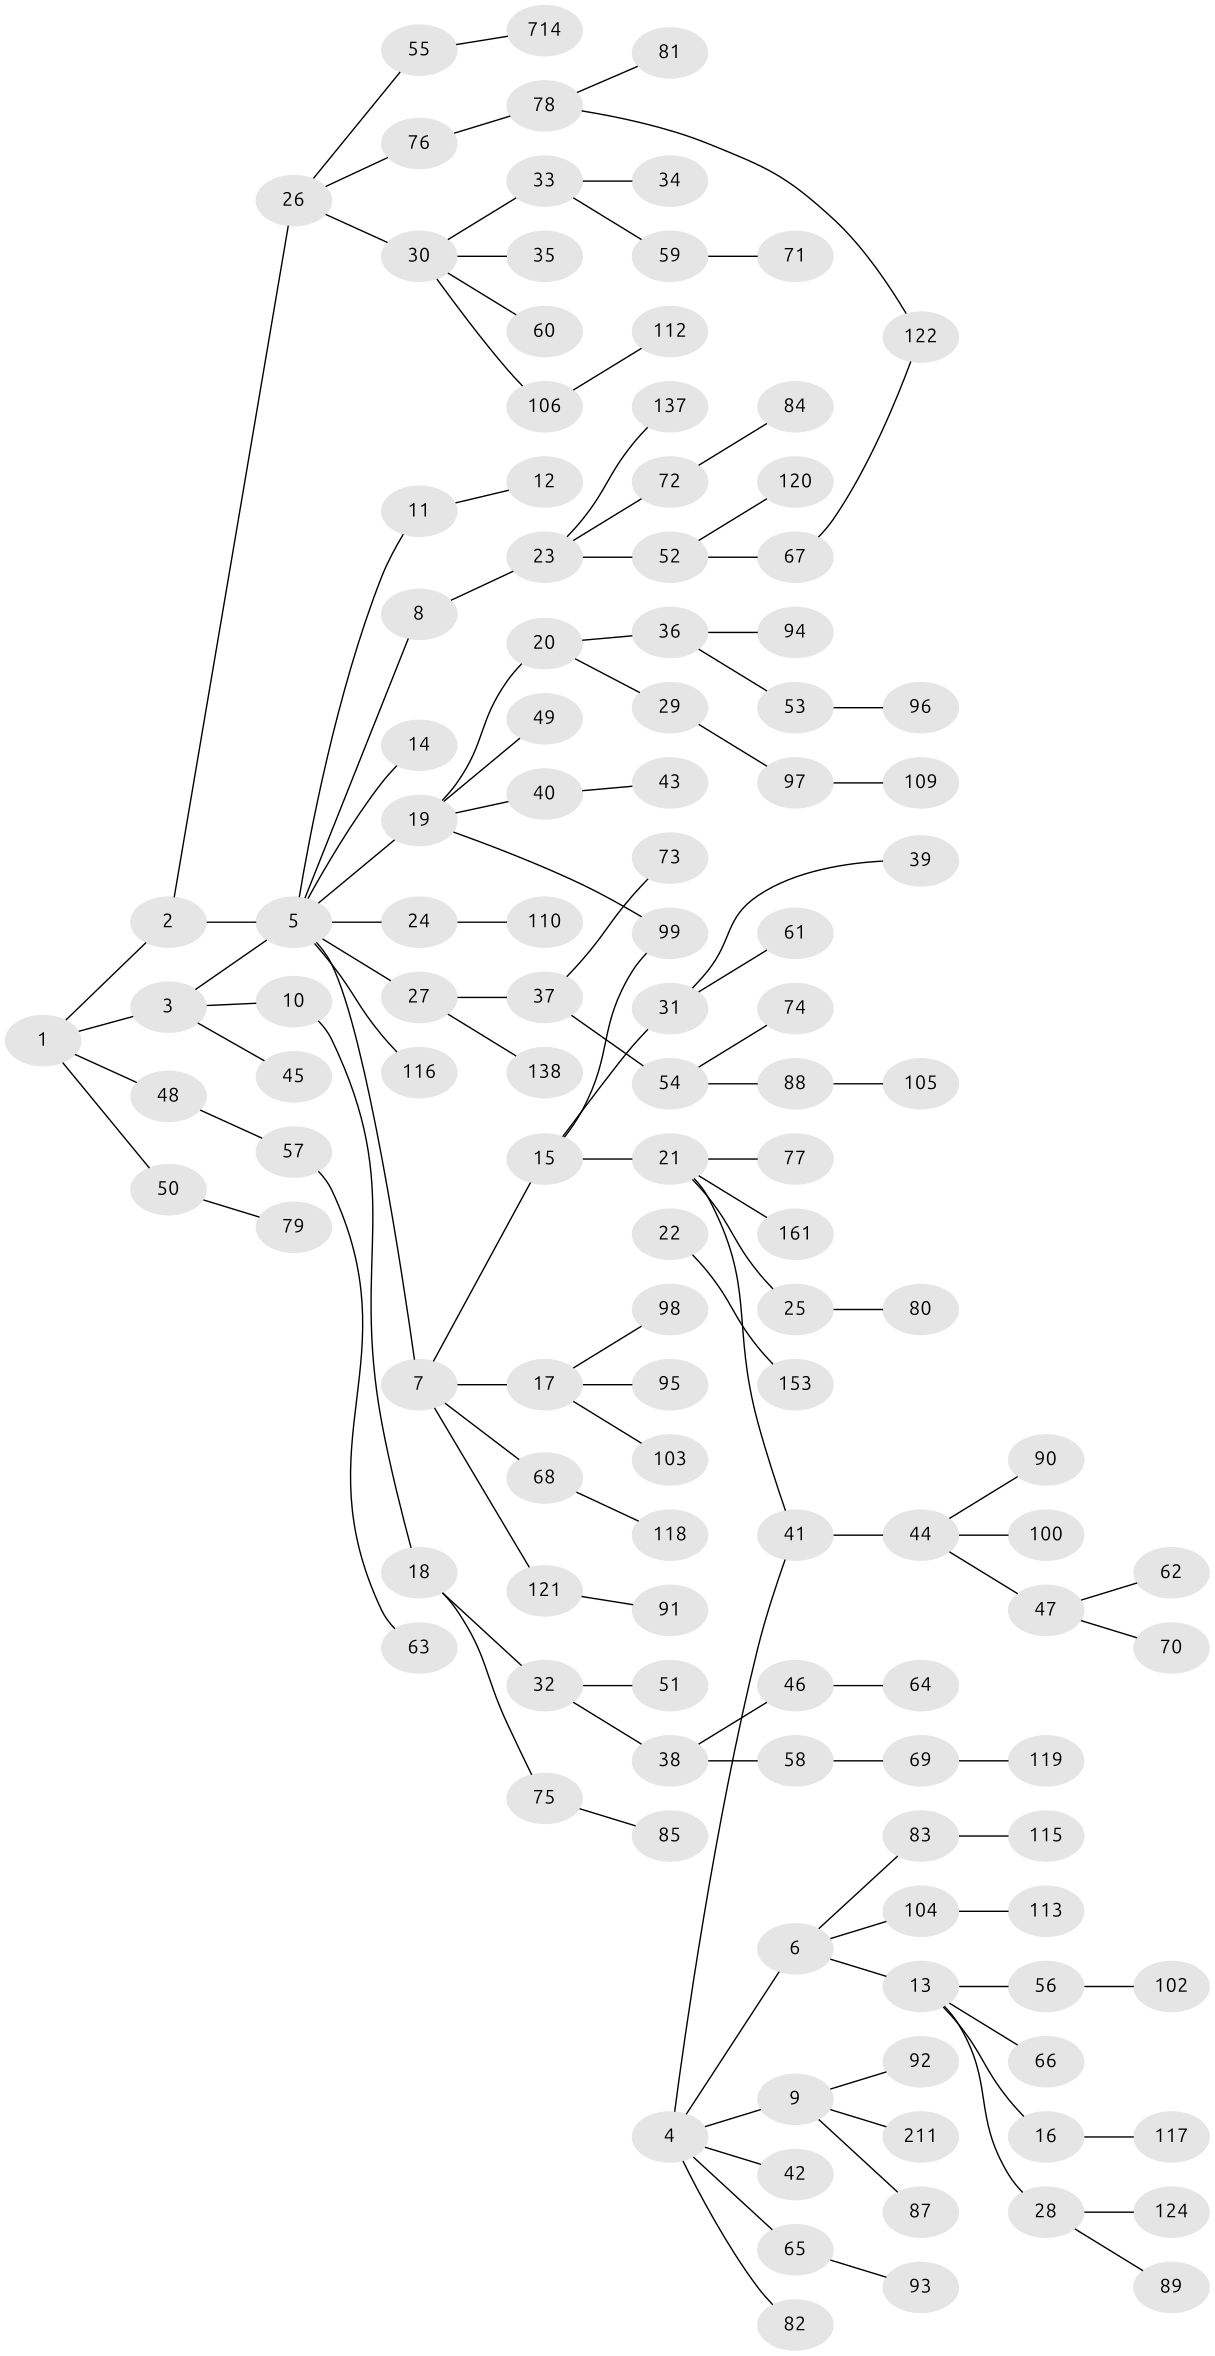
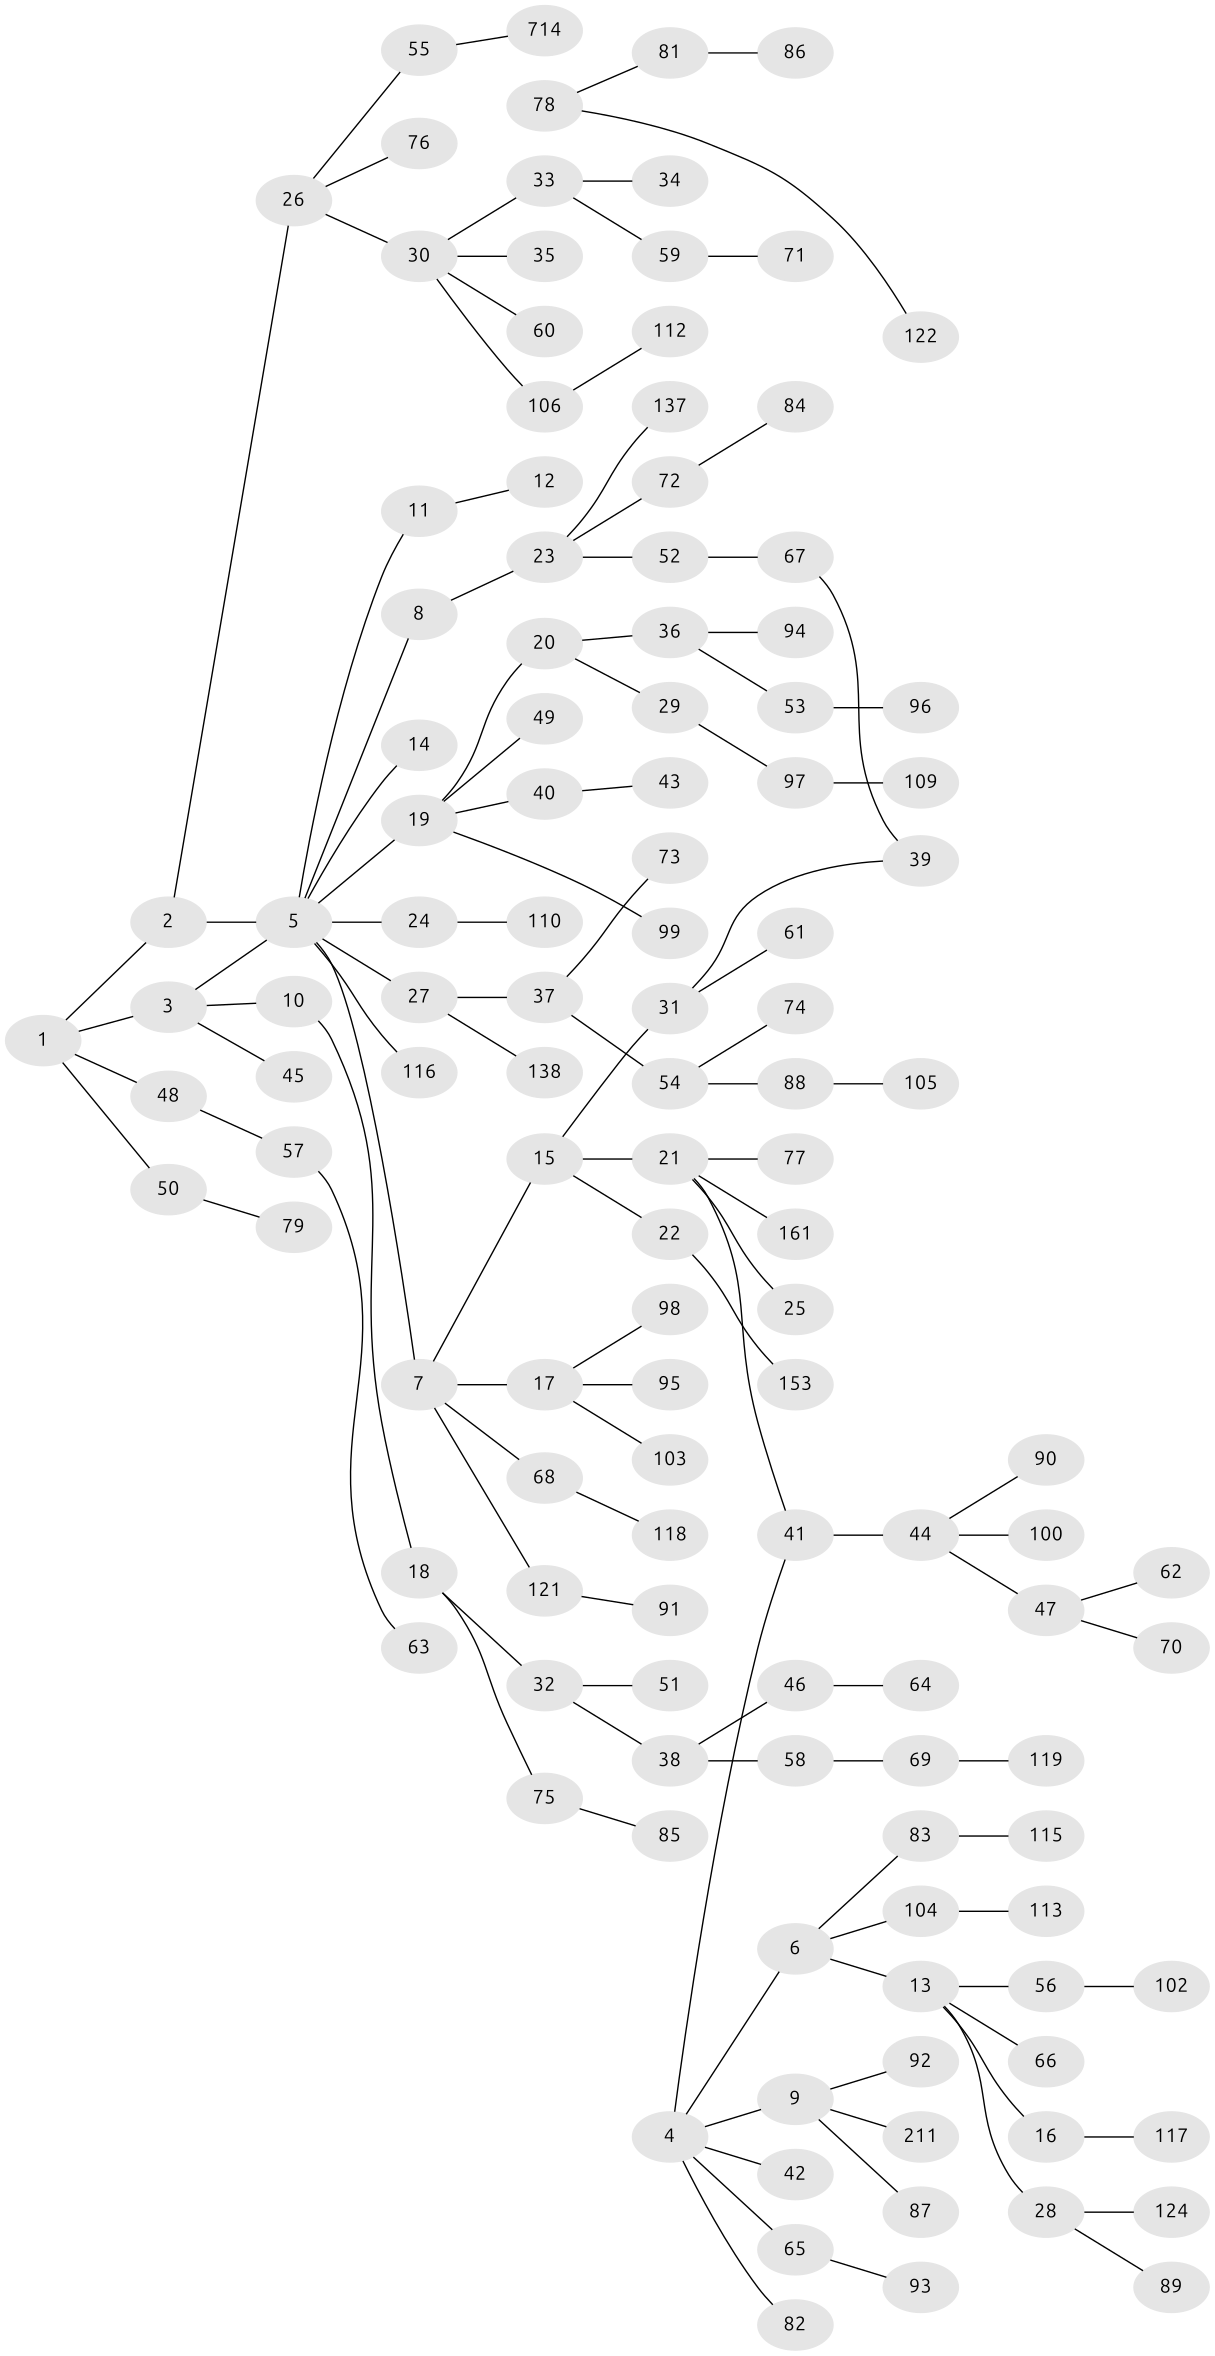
none -> (795, 53)
(482, 125) -> none
(871, 453) -> (858, 694)
(795, 482) -> none
(604, 1050) -> (607, 1197)
(921, 1309) -> none
